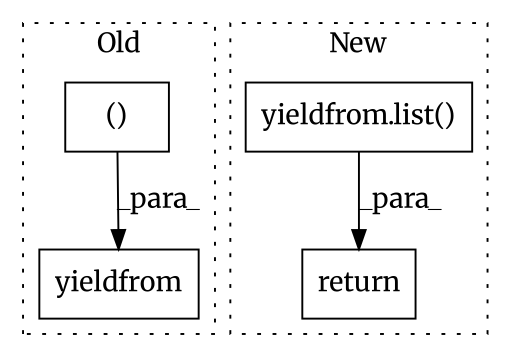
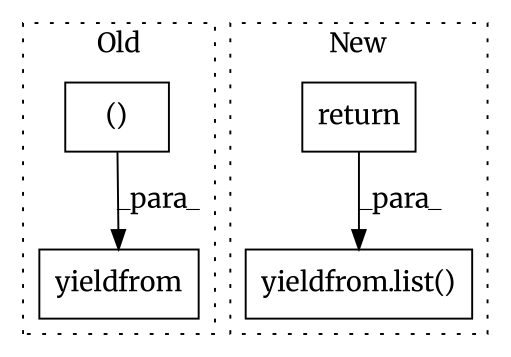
(359, 191) -> (359, 191)
